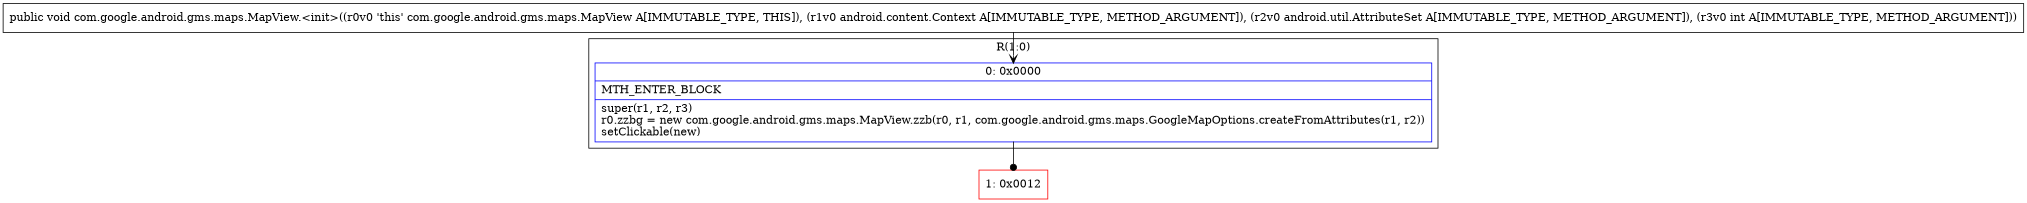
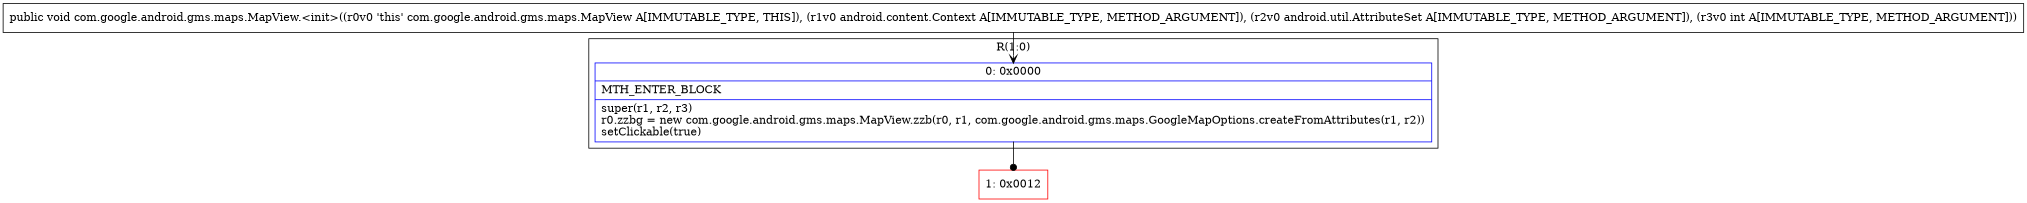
(651, 132) -> (651, 132)
